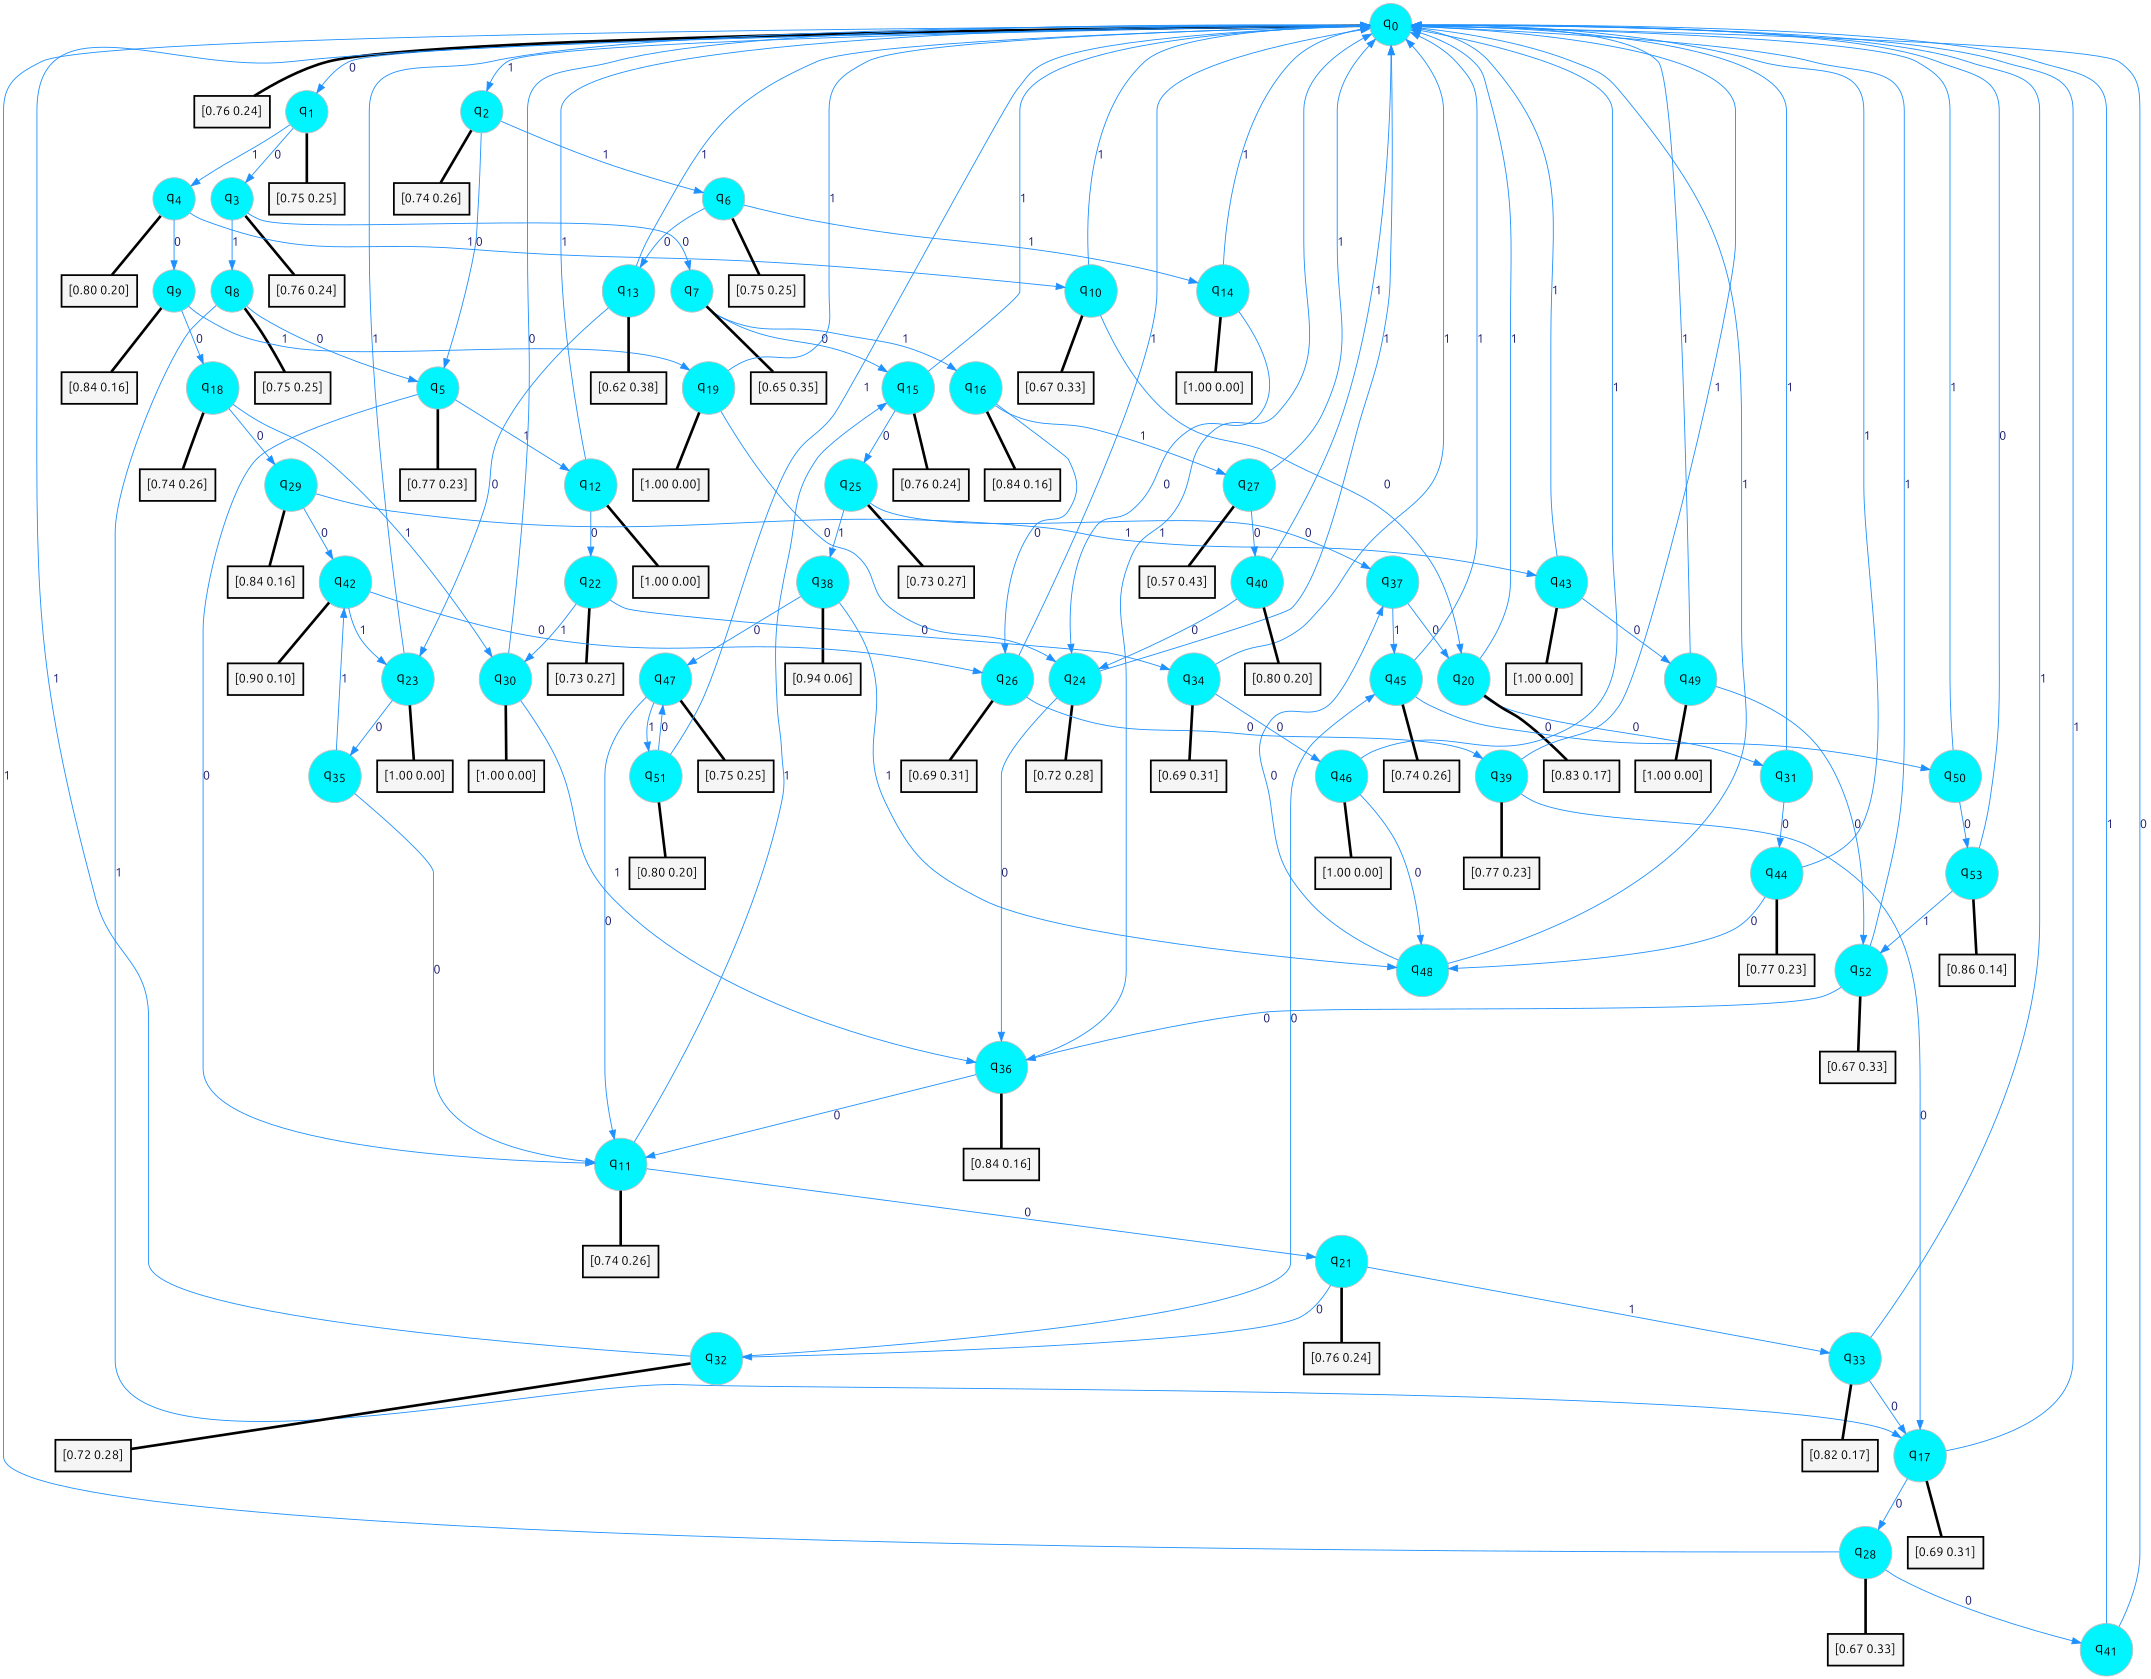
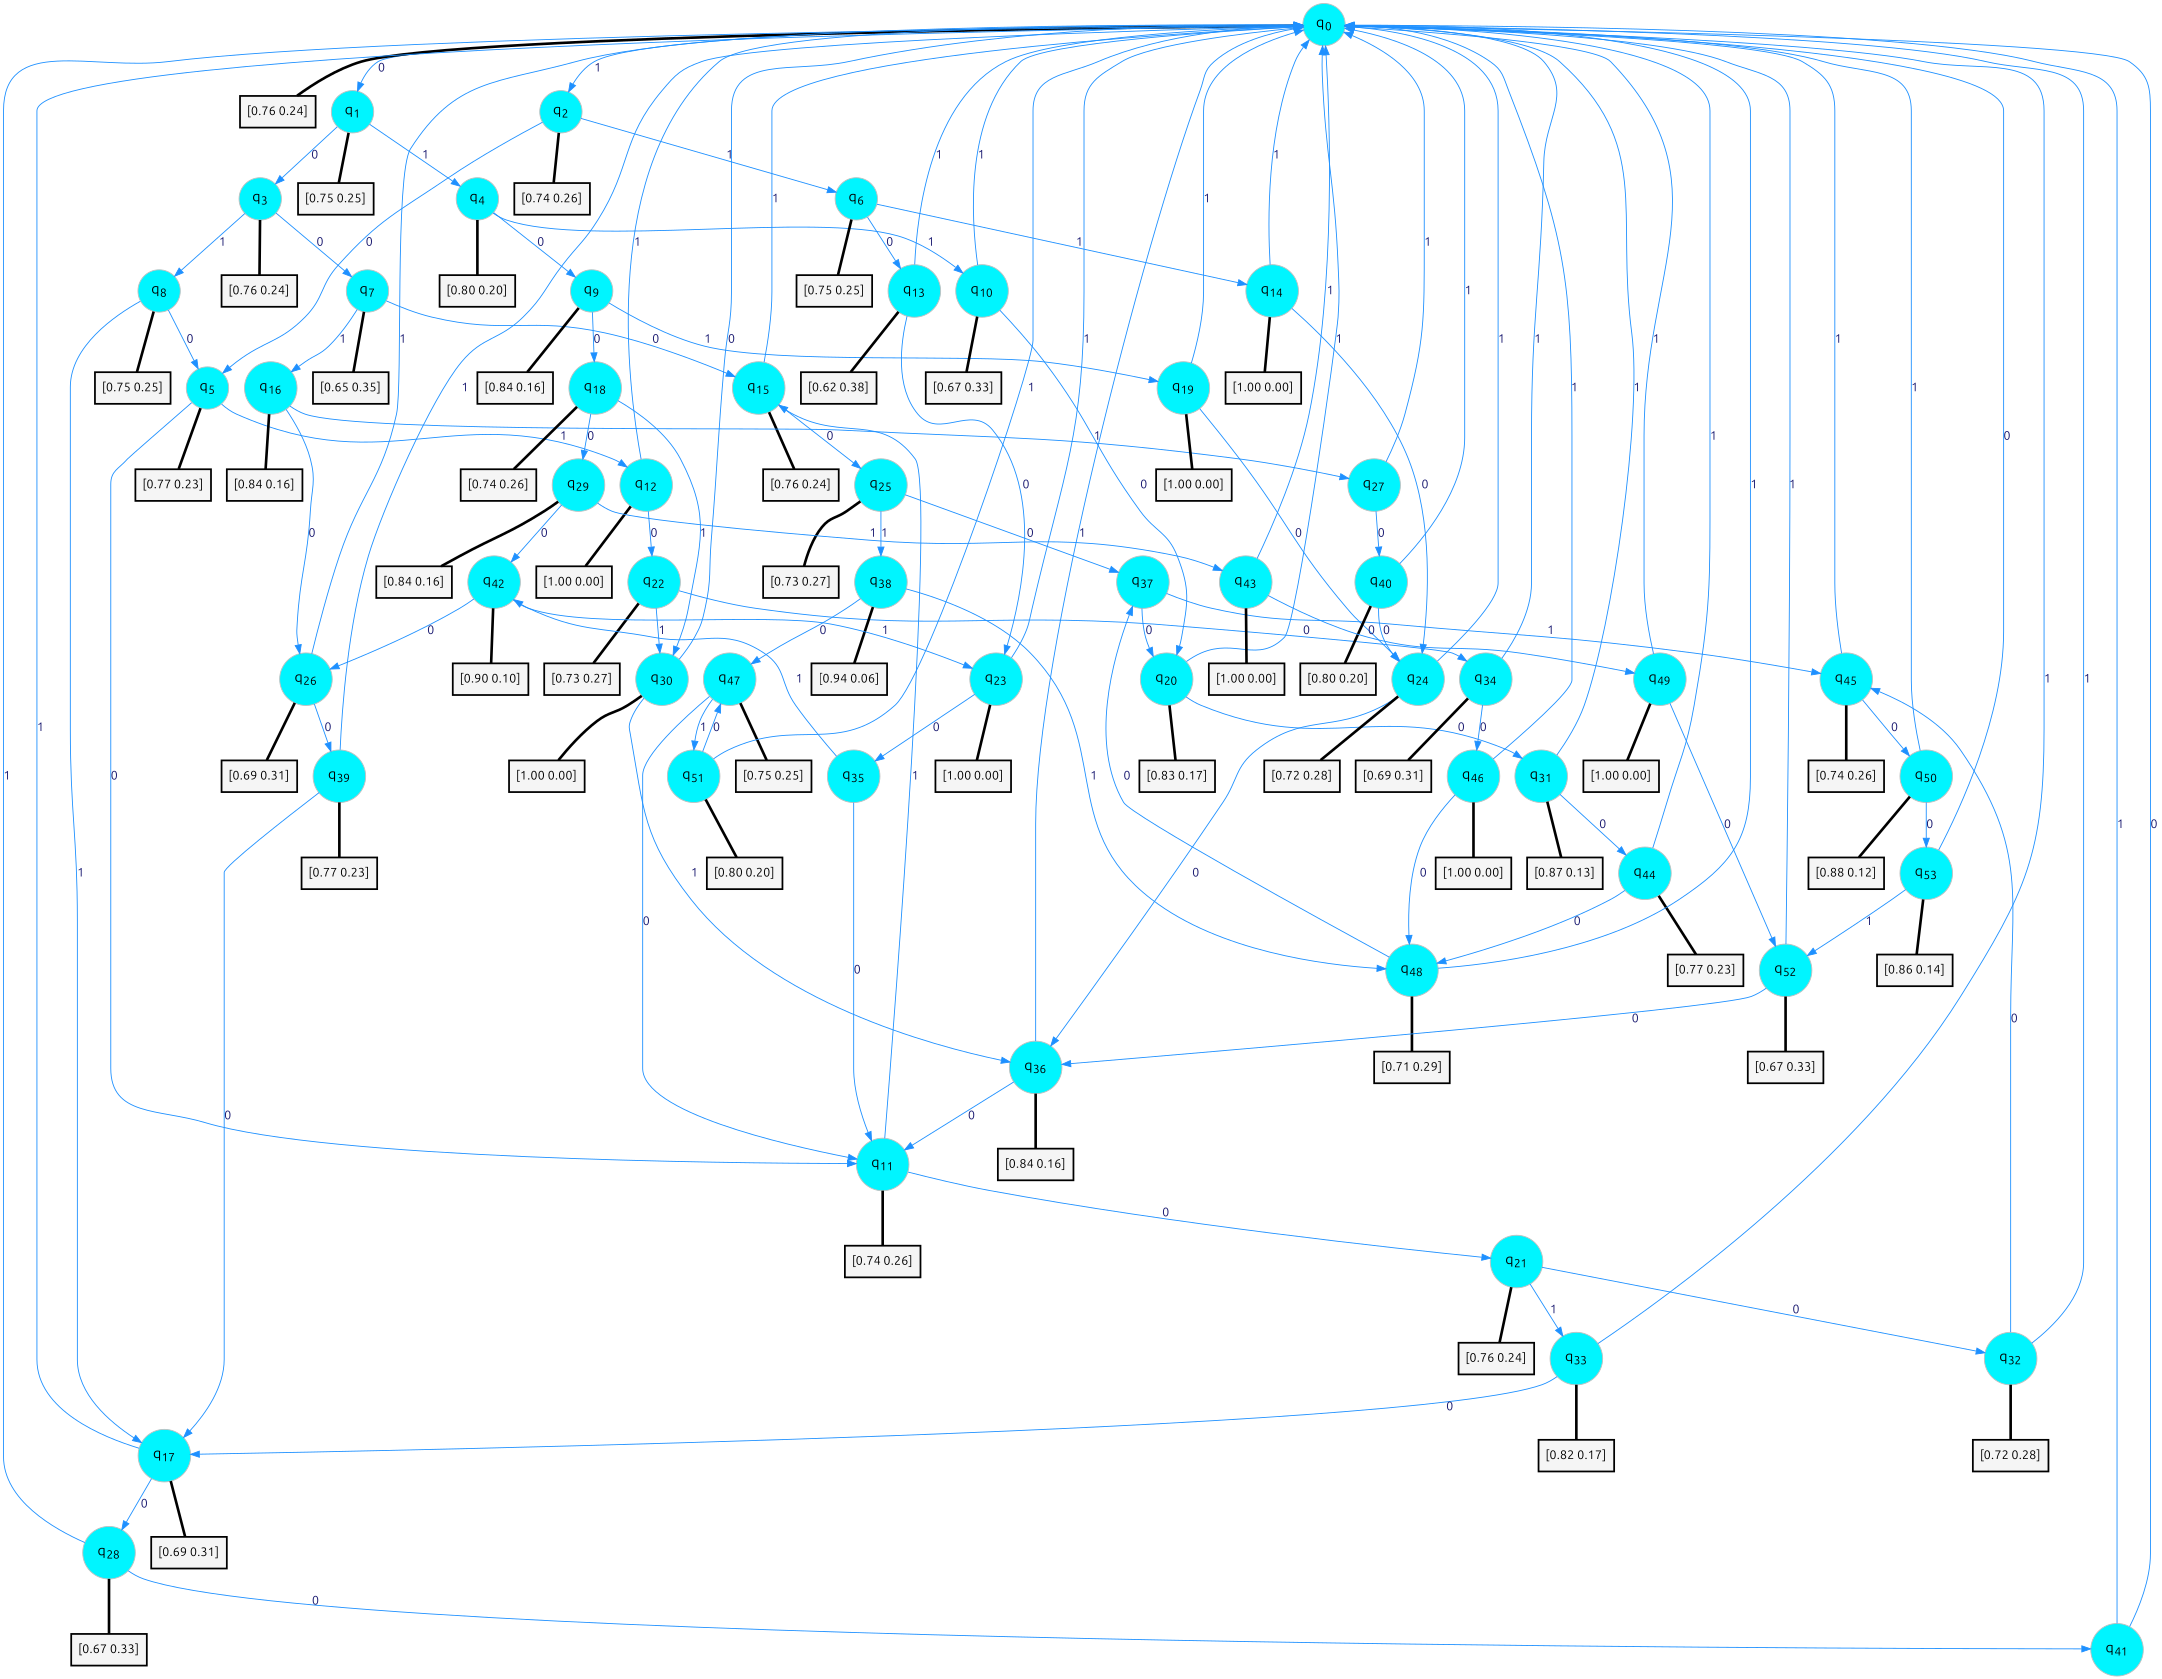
(1177, 582) -> none
none -> (1565, 873)
none -> (1846, 873)
none -> (1412, 1067)
